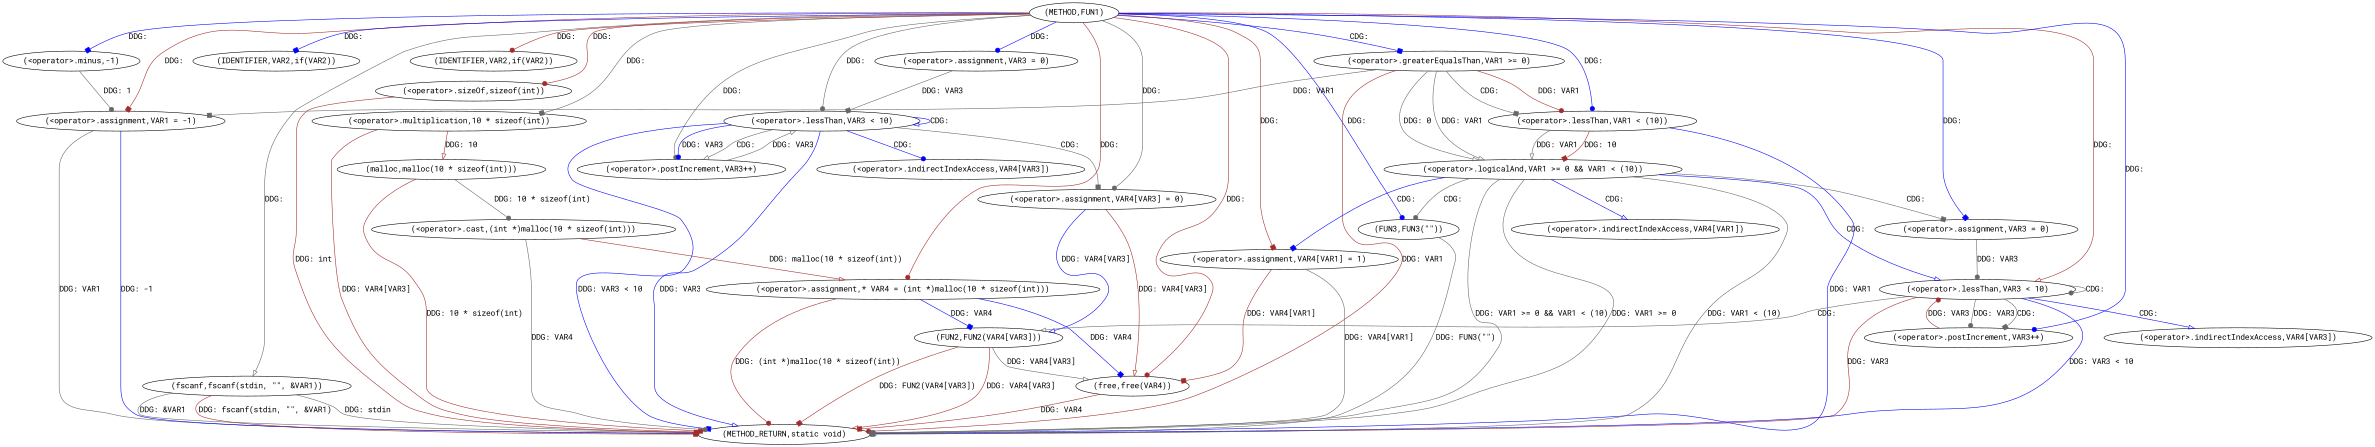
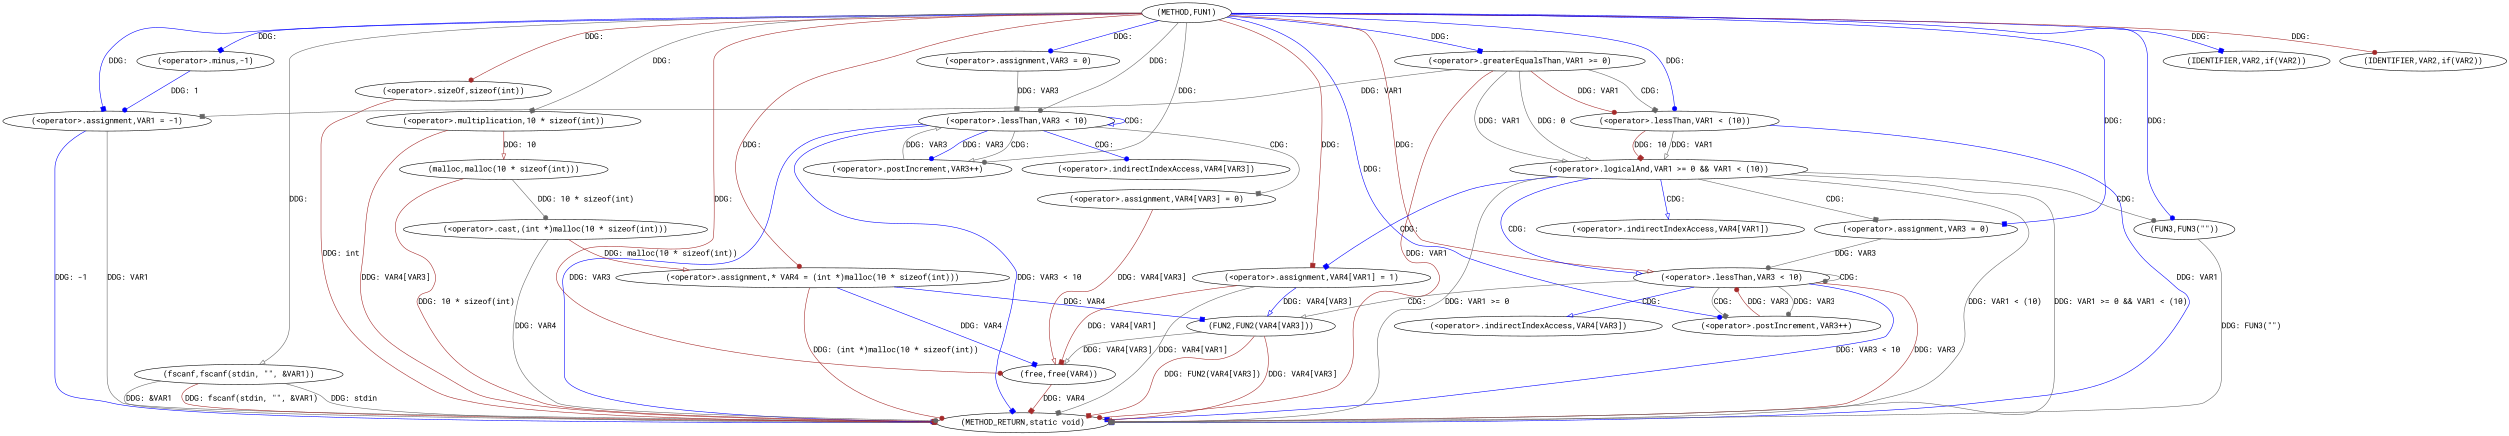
(328, 32) -> (593, 20)
(1361, 37) -> (1443, 37)
(95, 89) -> (158, 90)
(1142, 98) -> none
(1089, 274) -> (1282, 299)
